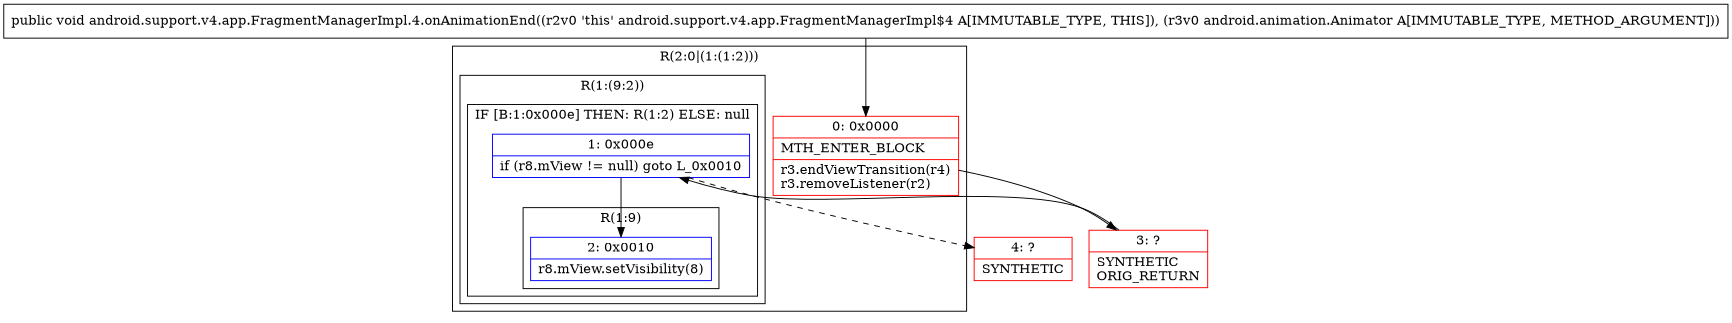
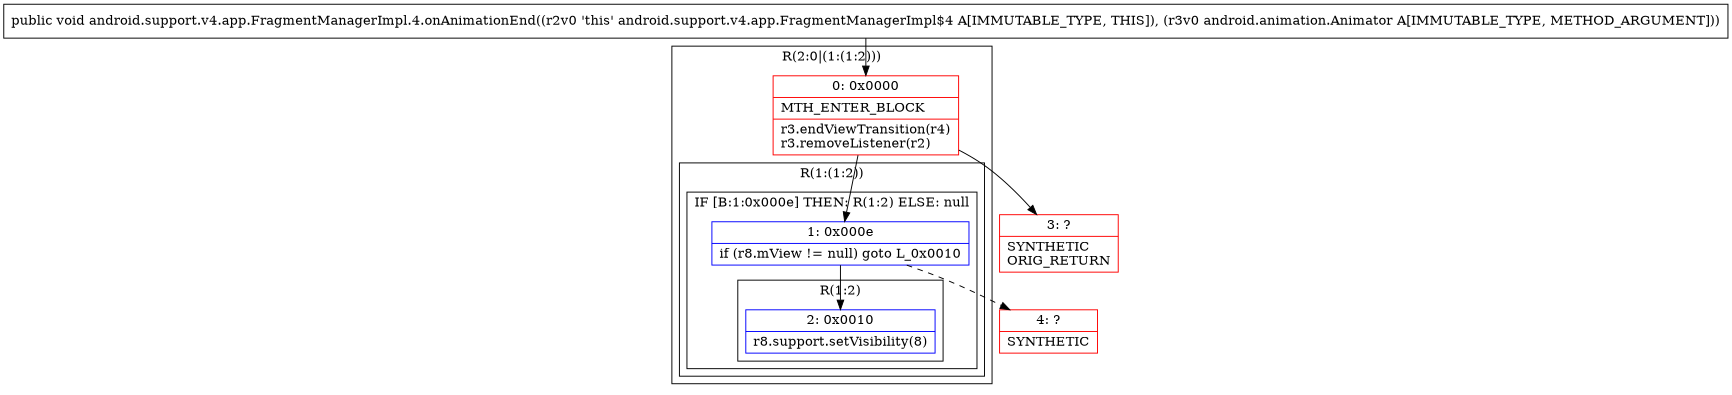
(613, 86) -> (832, 174)
(906, 197) -> (852, 184)
(621, 218) -> (840, 291)
(621, 269) -> (840, 342)
